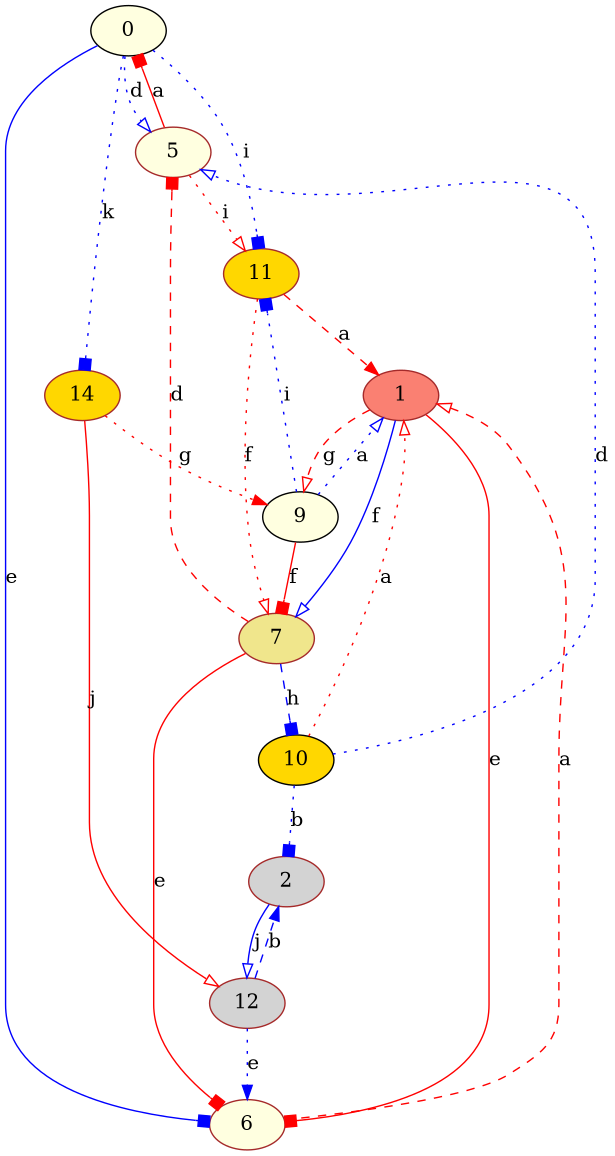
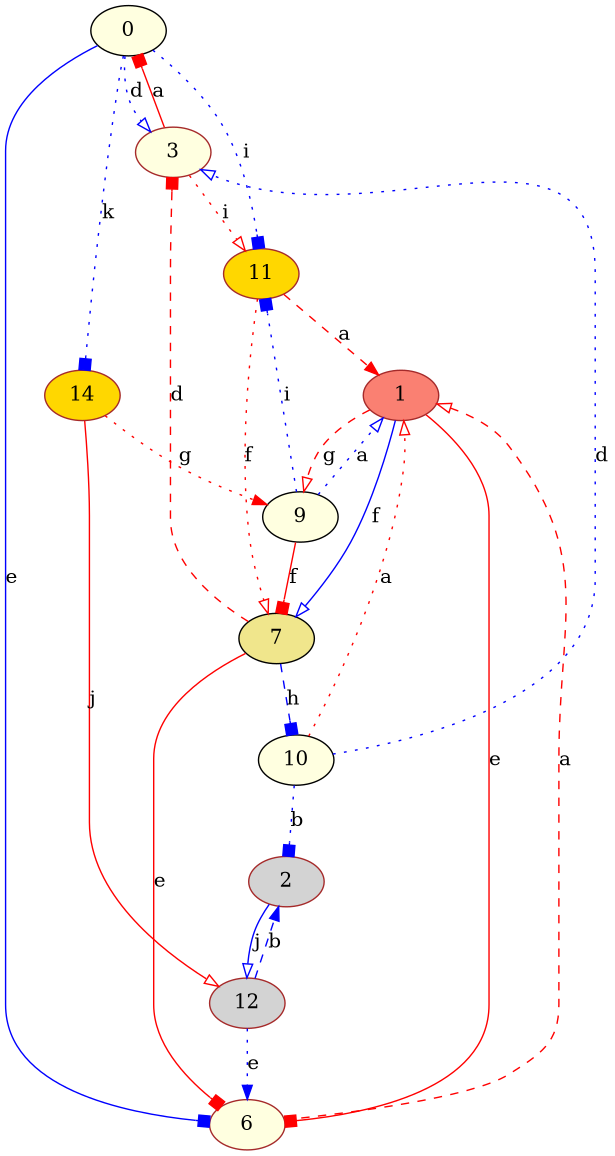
(173, 152) -> (173, 152)
(277, 639) -> (277, 639)
(296, 760) -> (296, 760)
